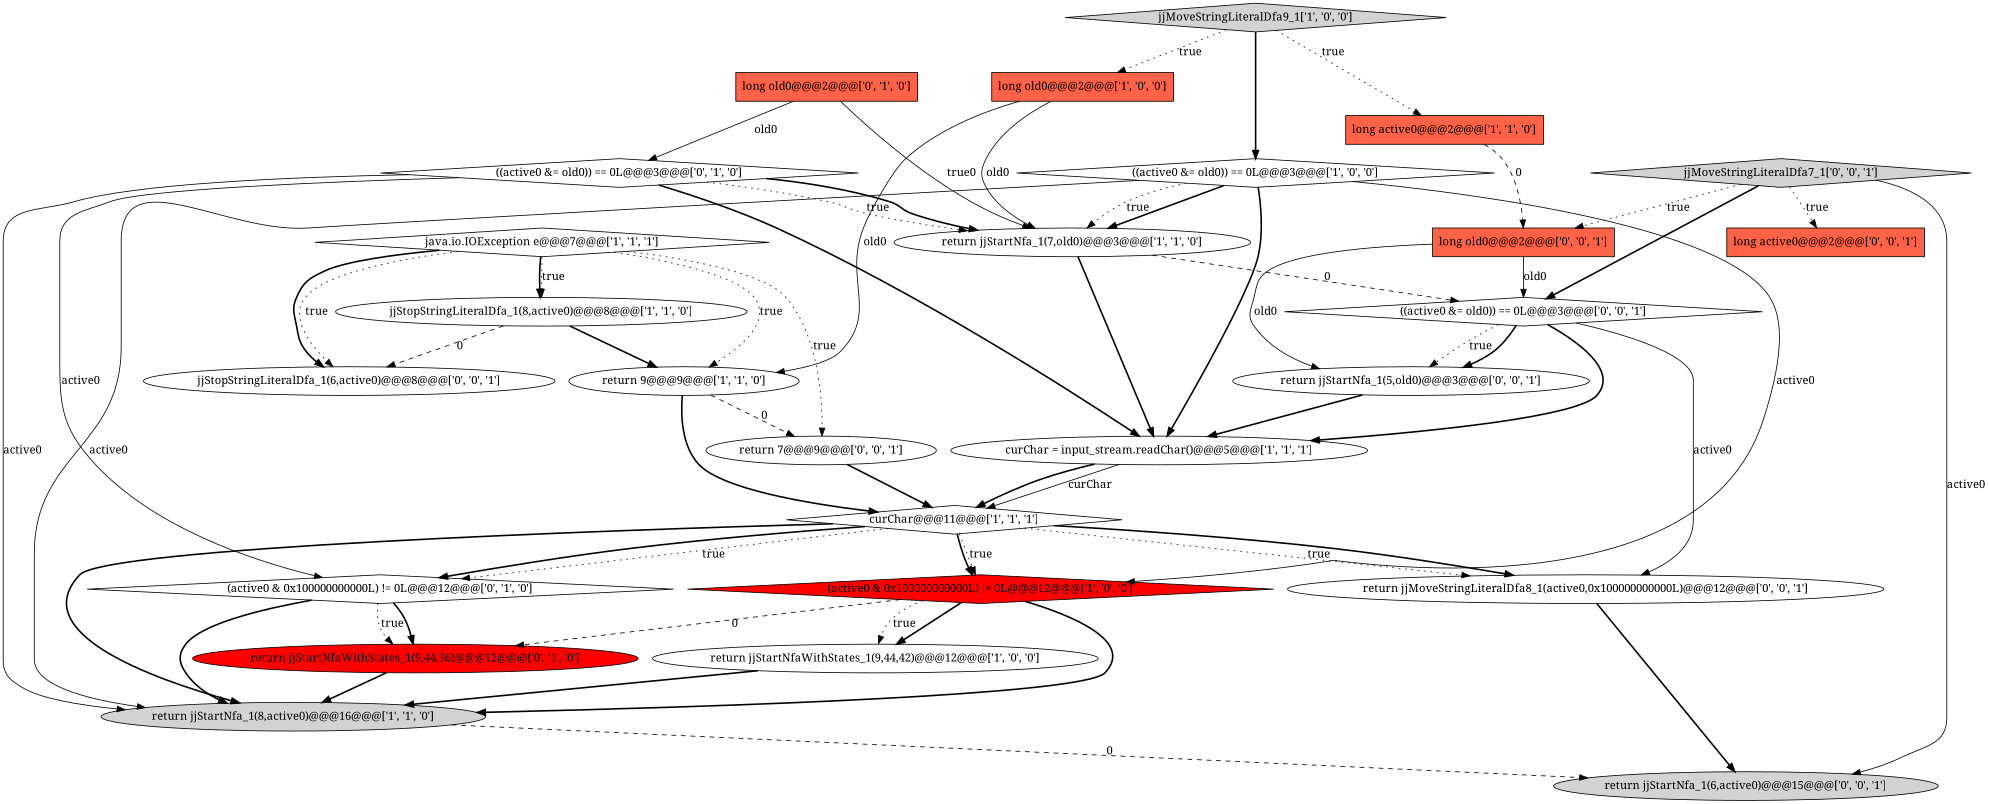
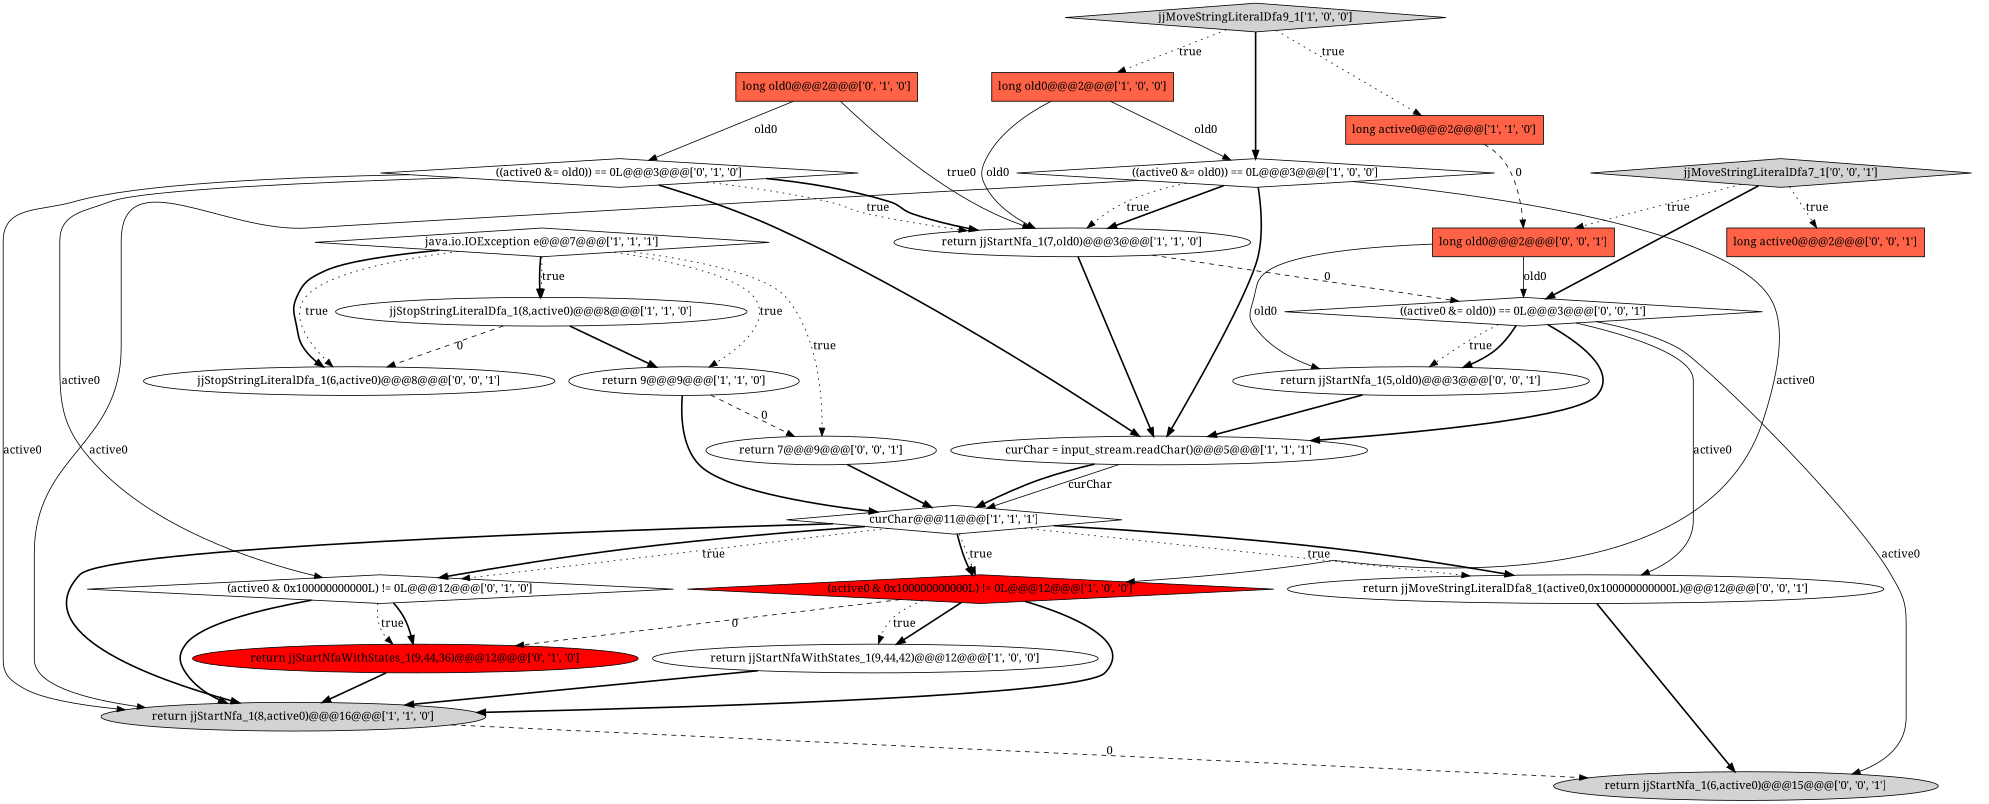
(872, 210) -> (1167, 129)
(1947, 483) -> (1838, 505)
